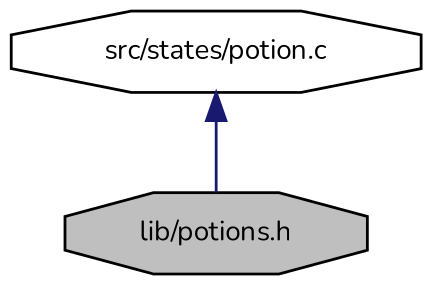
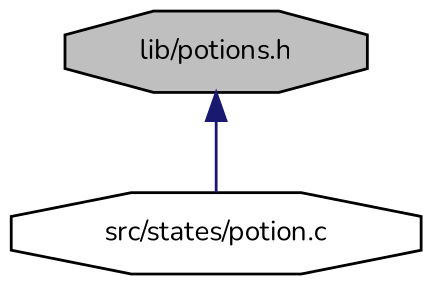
(216, 157) -> (216, 157)
